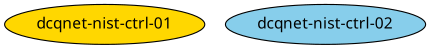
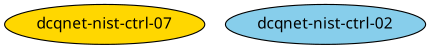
(105, 24) -> (105, 24)
